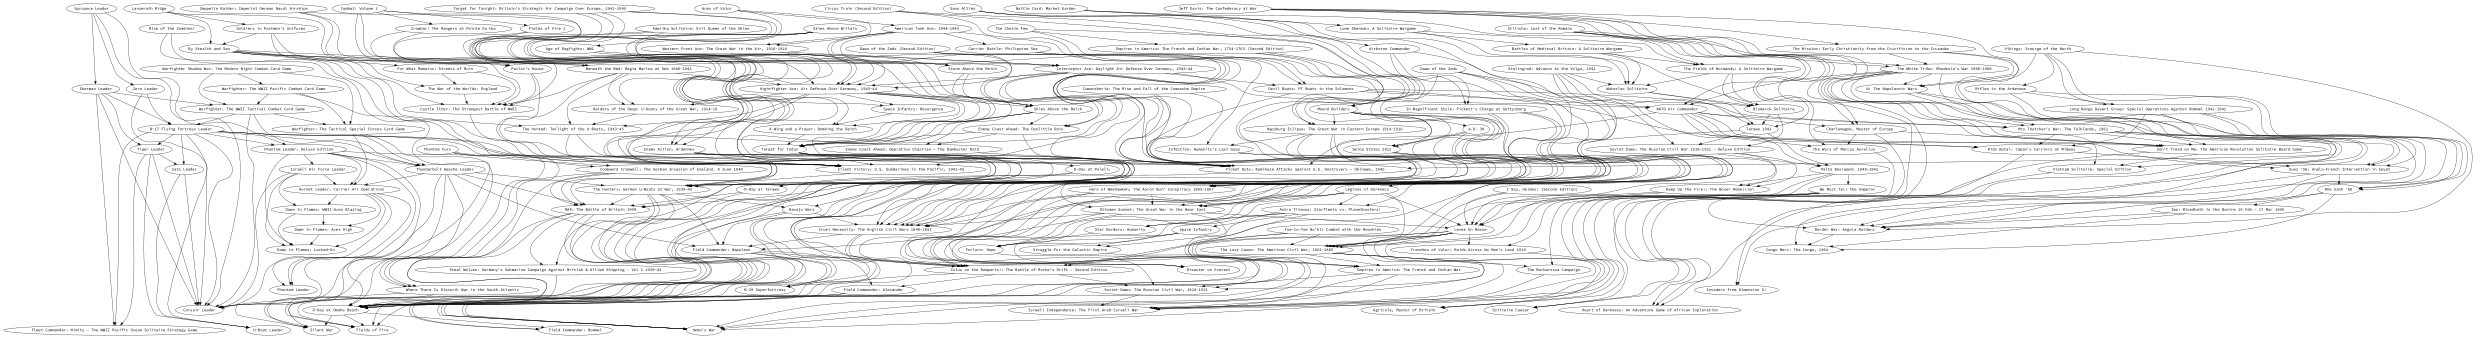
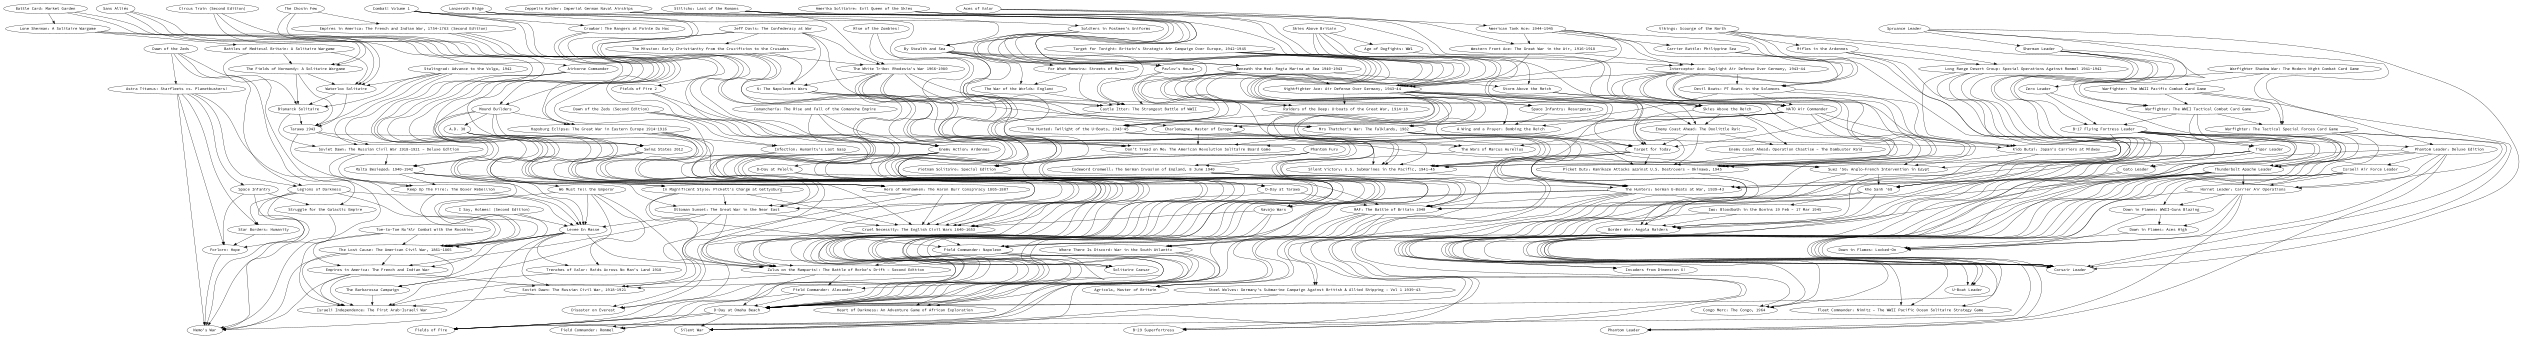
(779, 59) -> (1398, 78)
(1350, 199) -> (227, 157)
